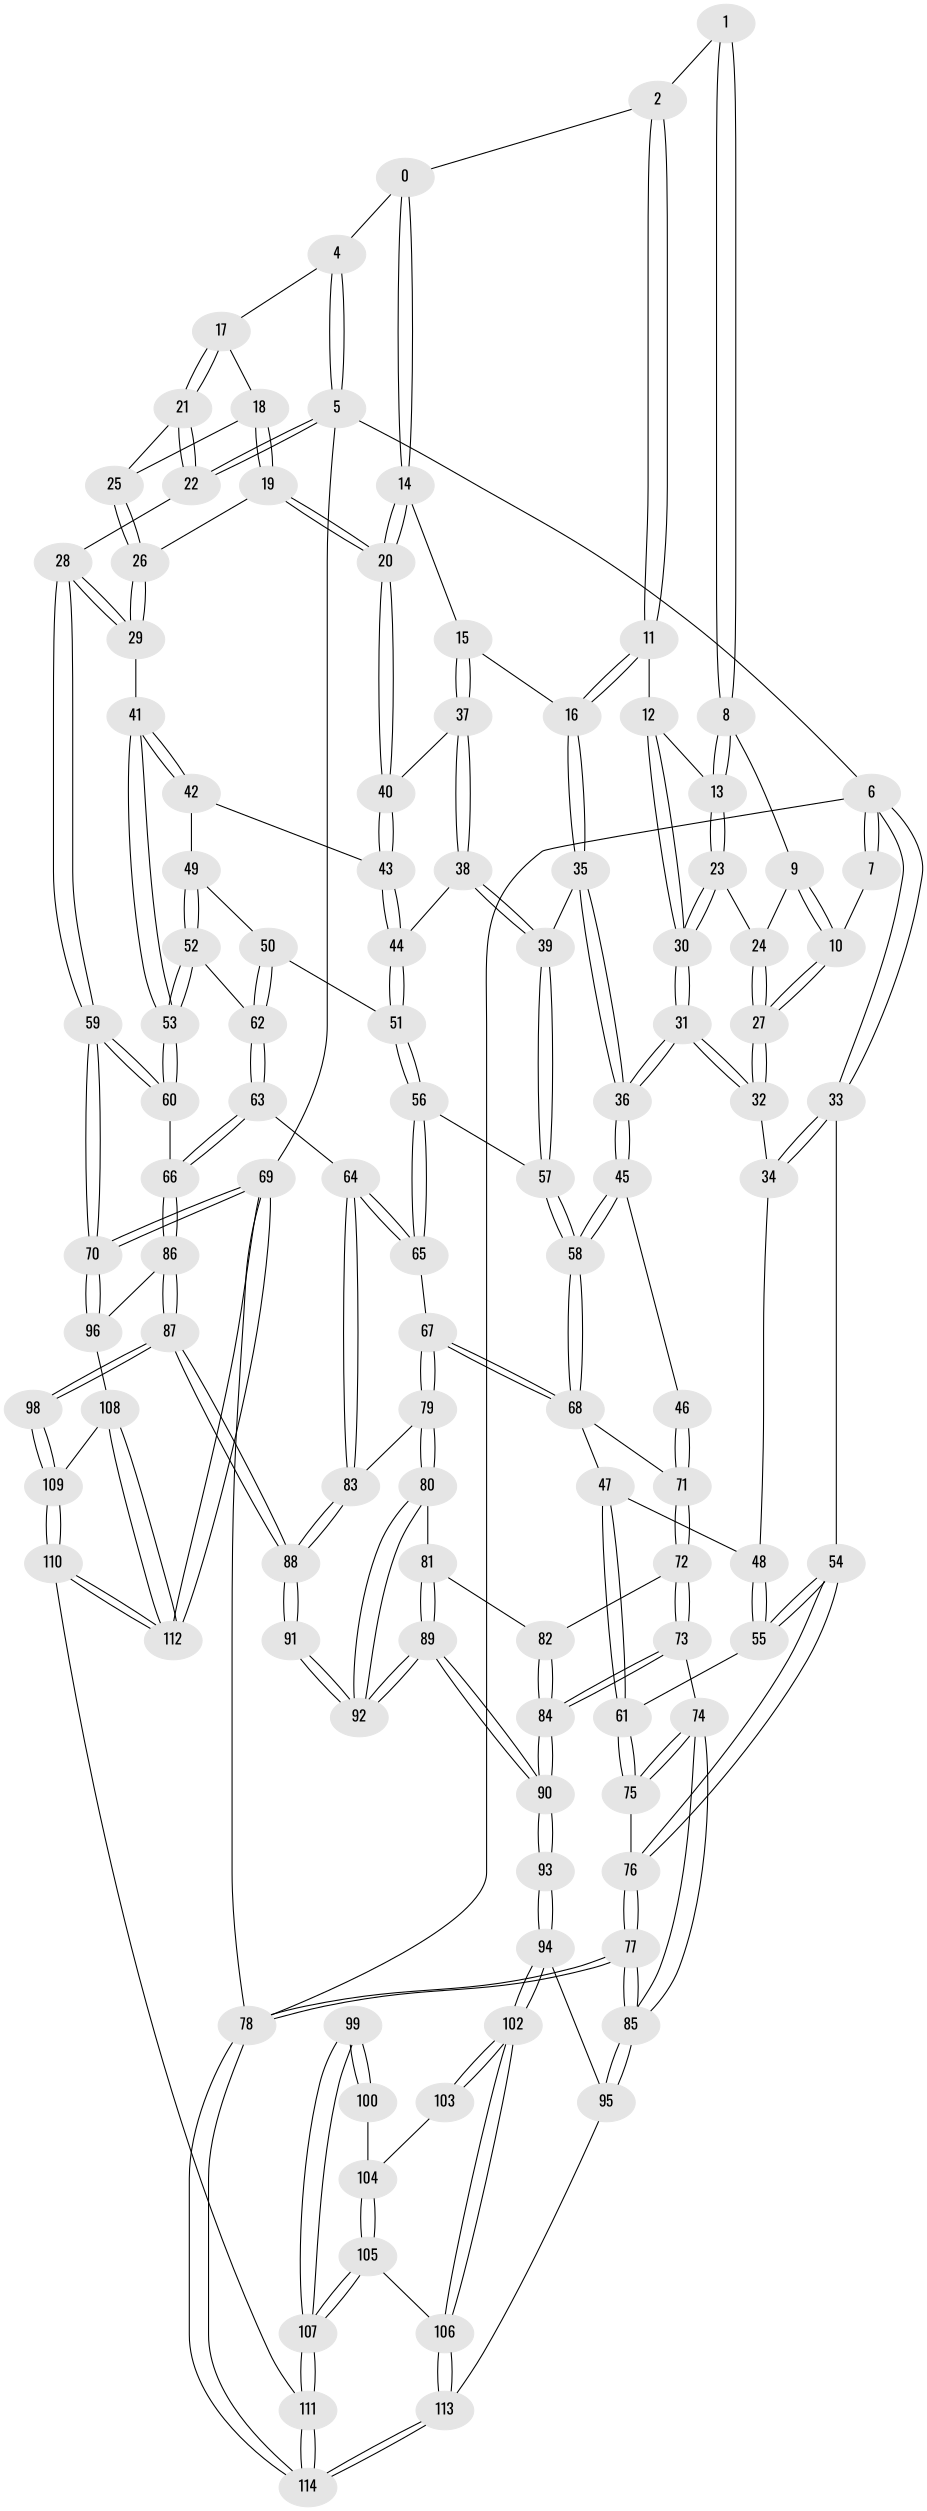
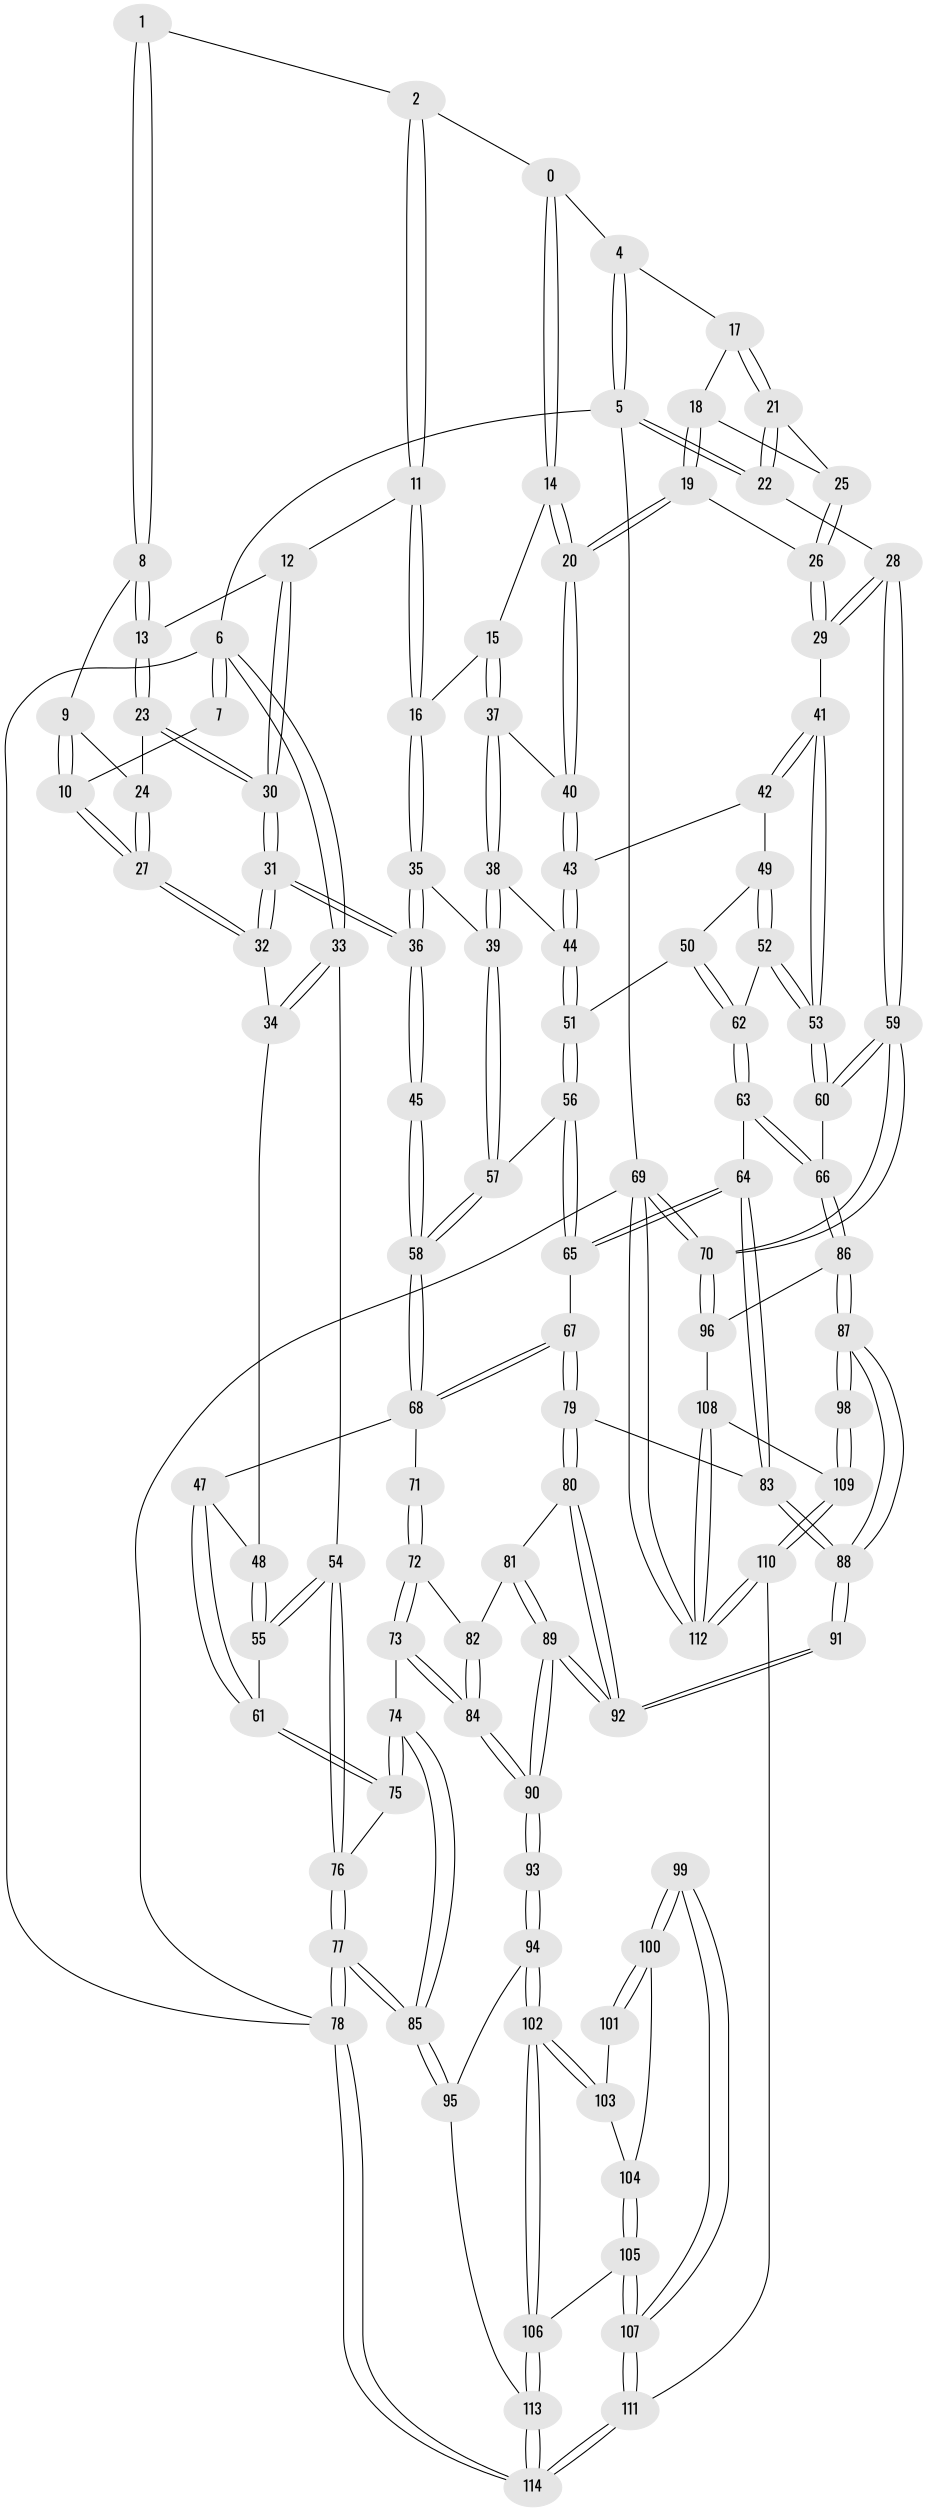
(682, 1410) -> none
none -> (610, 2026)
